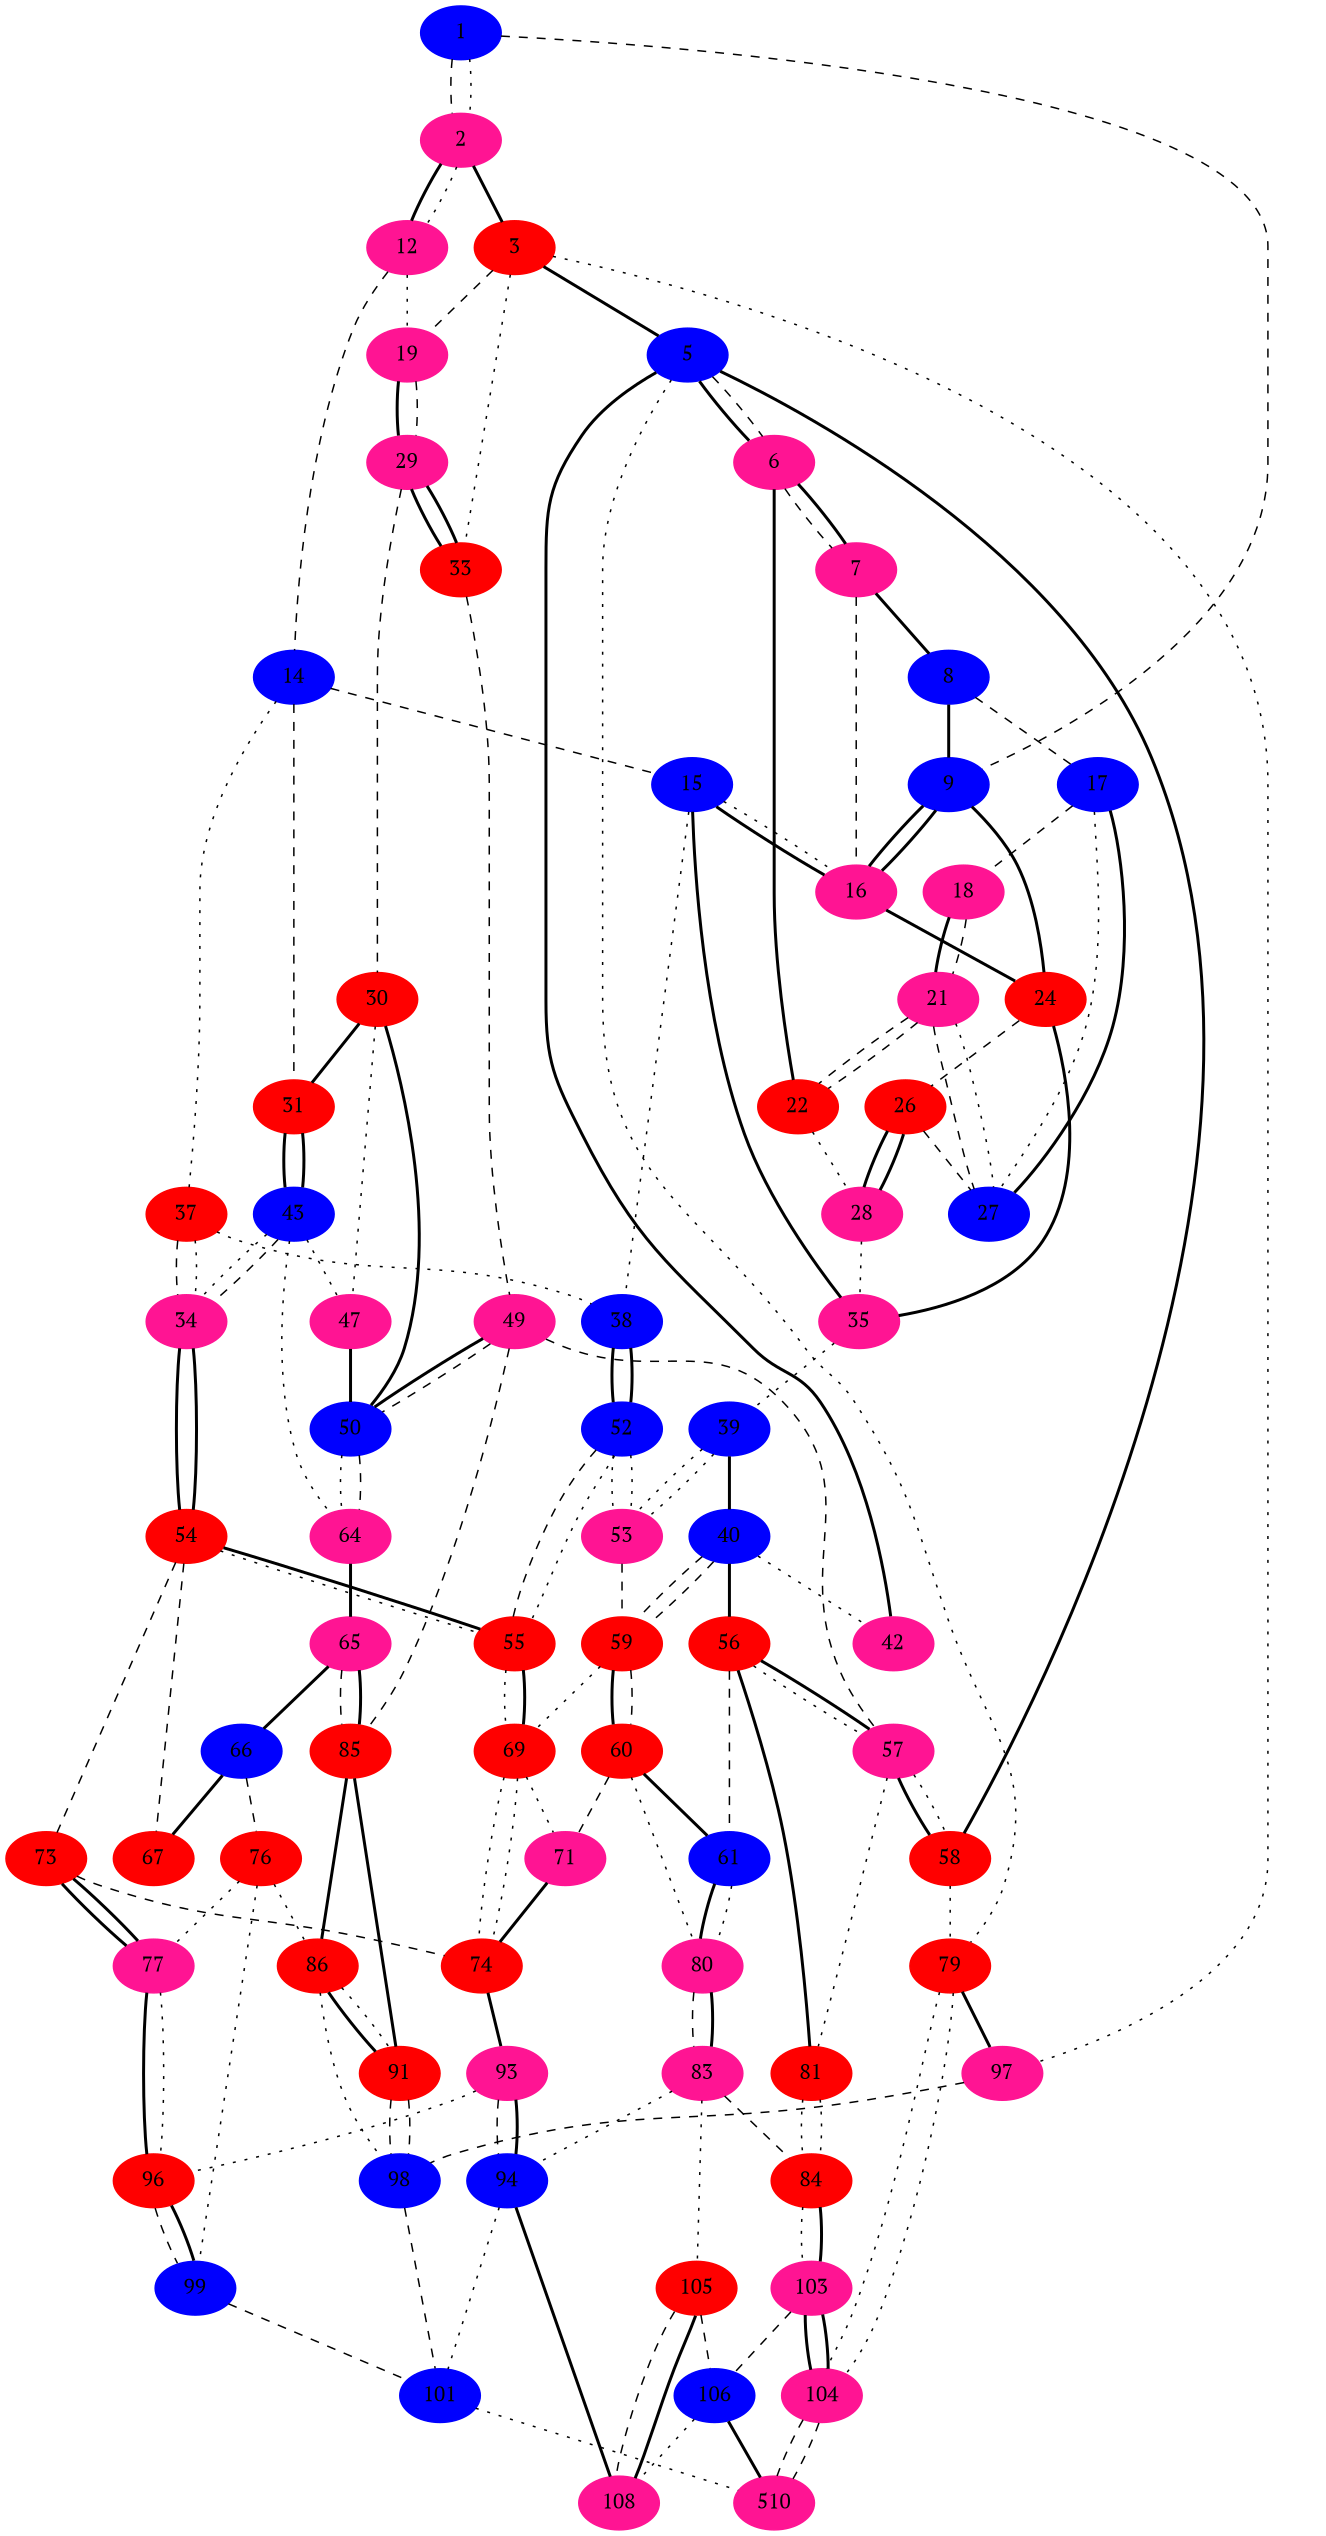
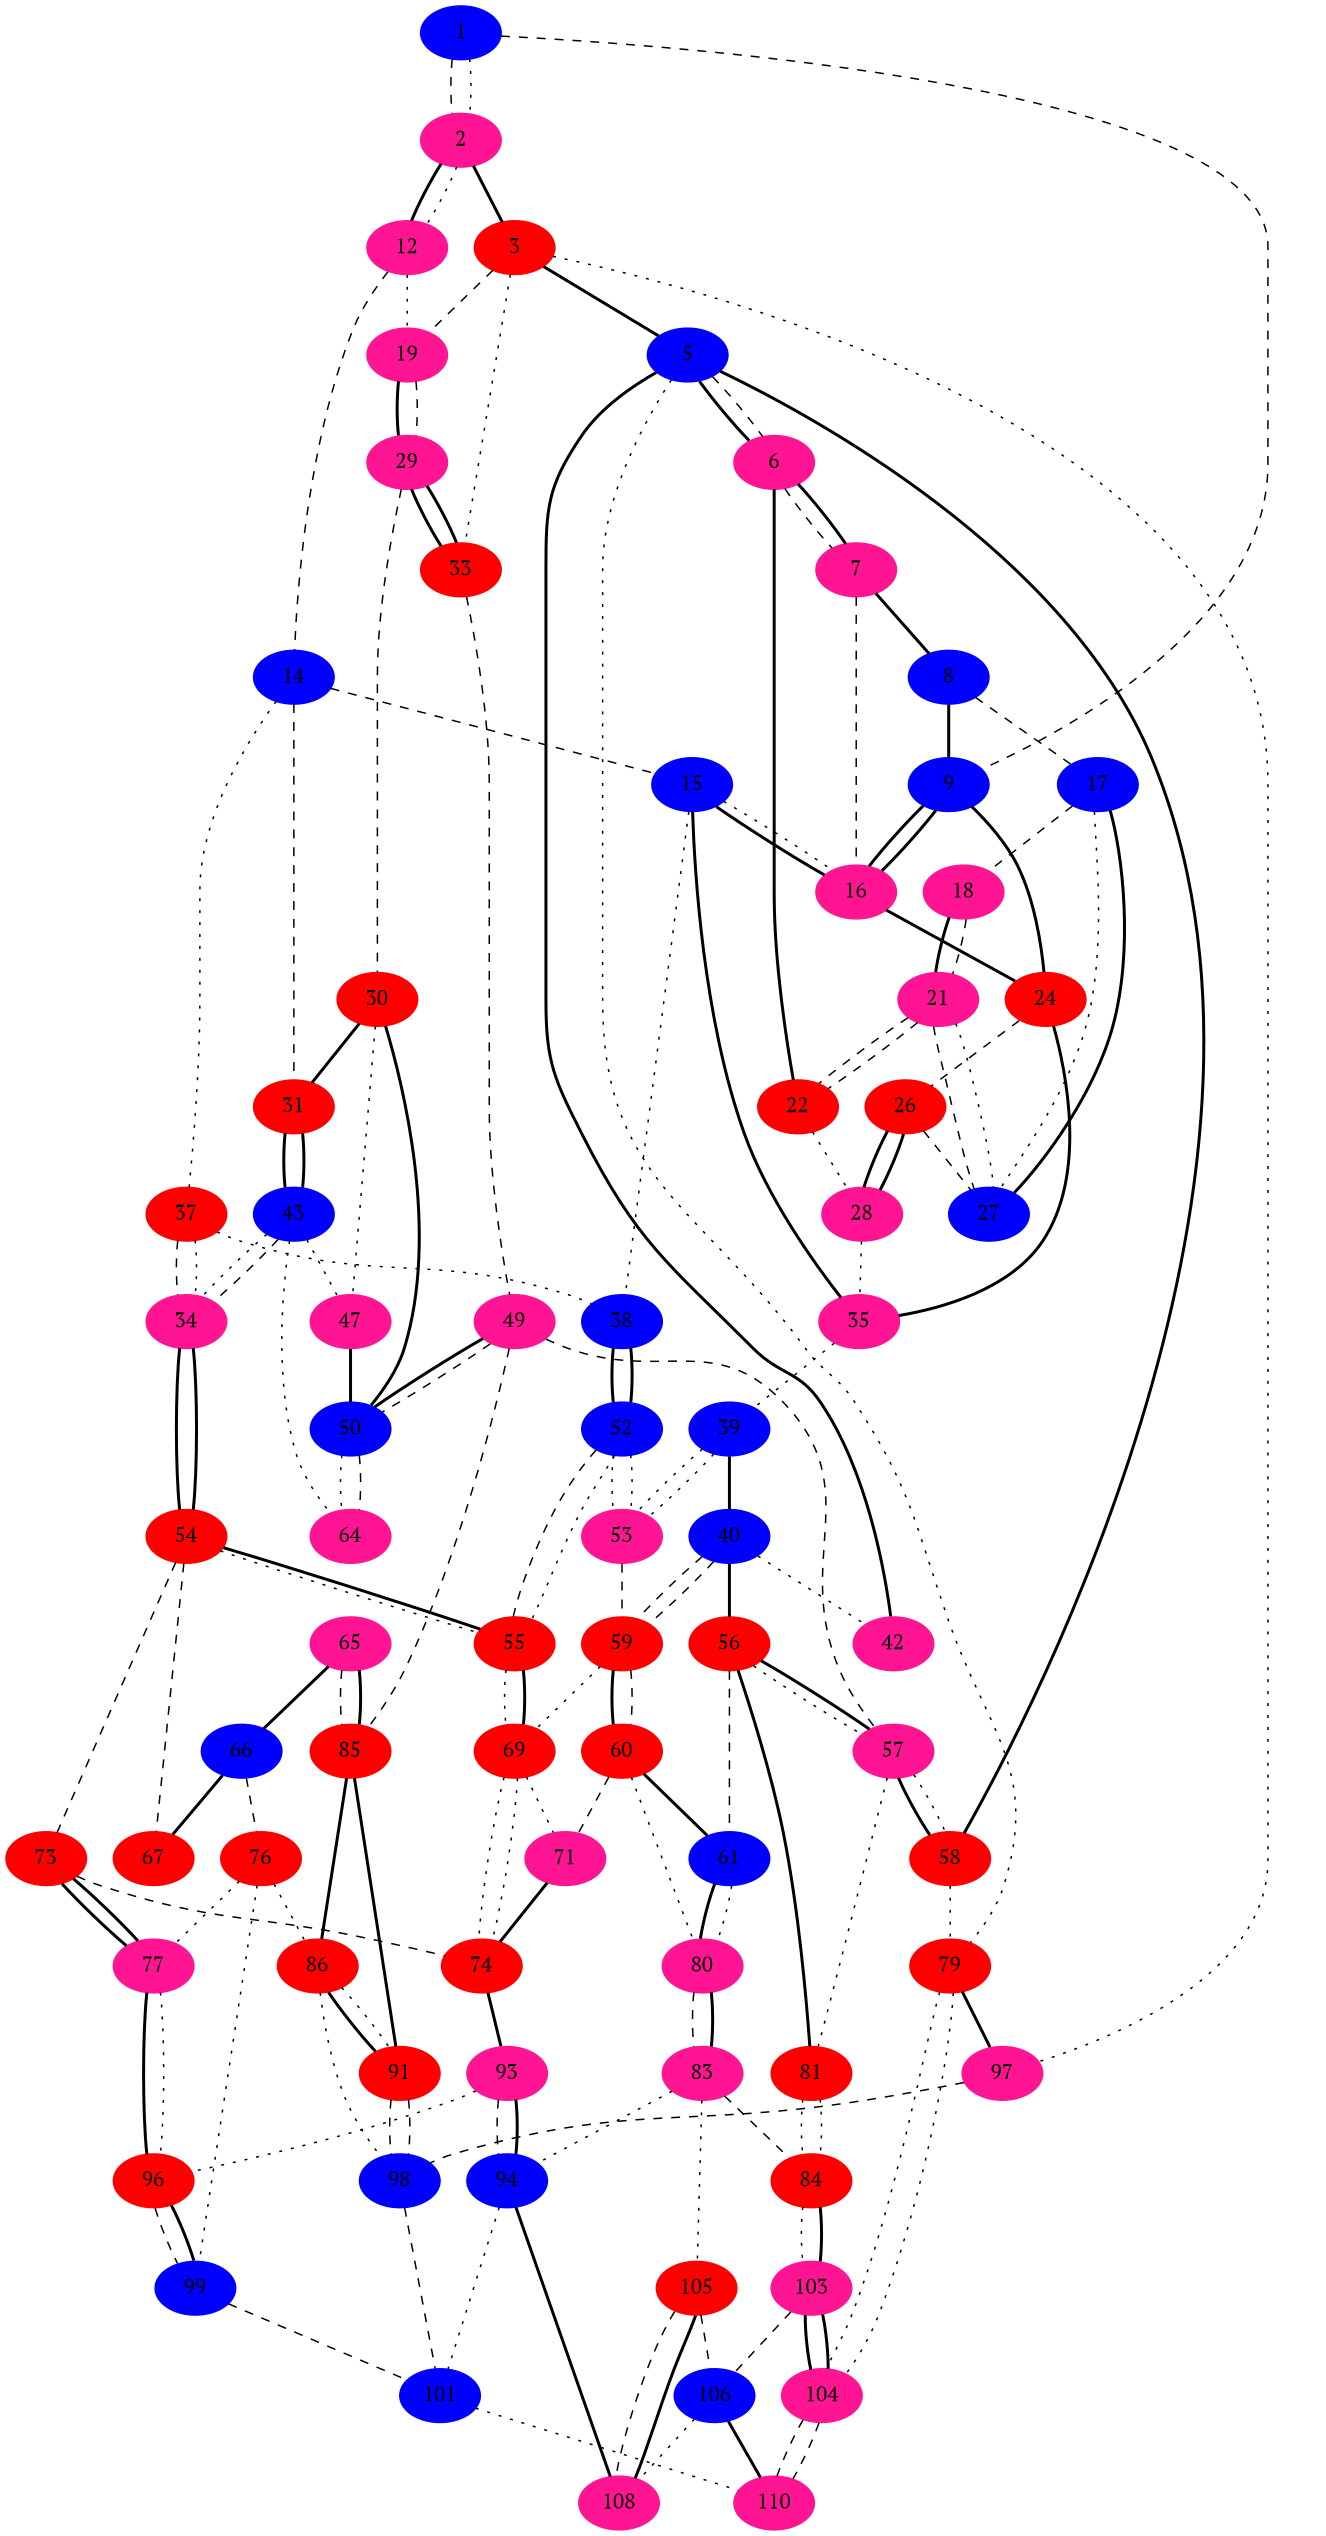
(351, 1577) -> none
(774, 2503) -> (774, 2503)
